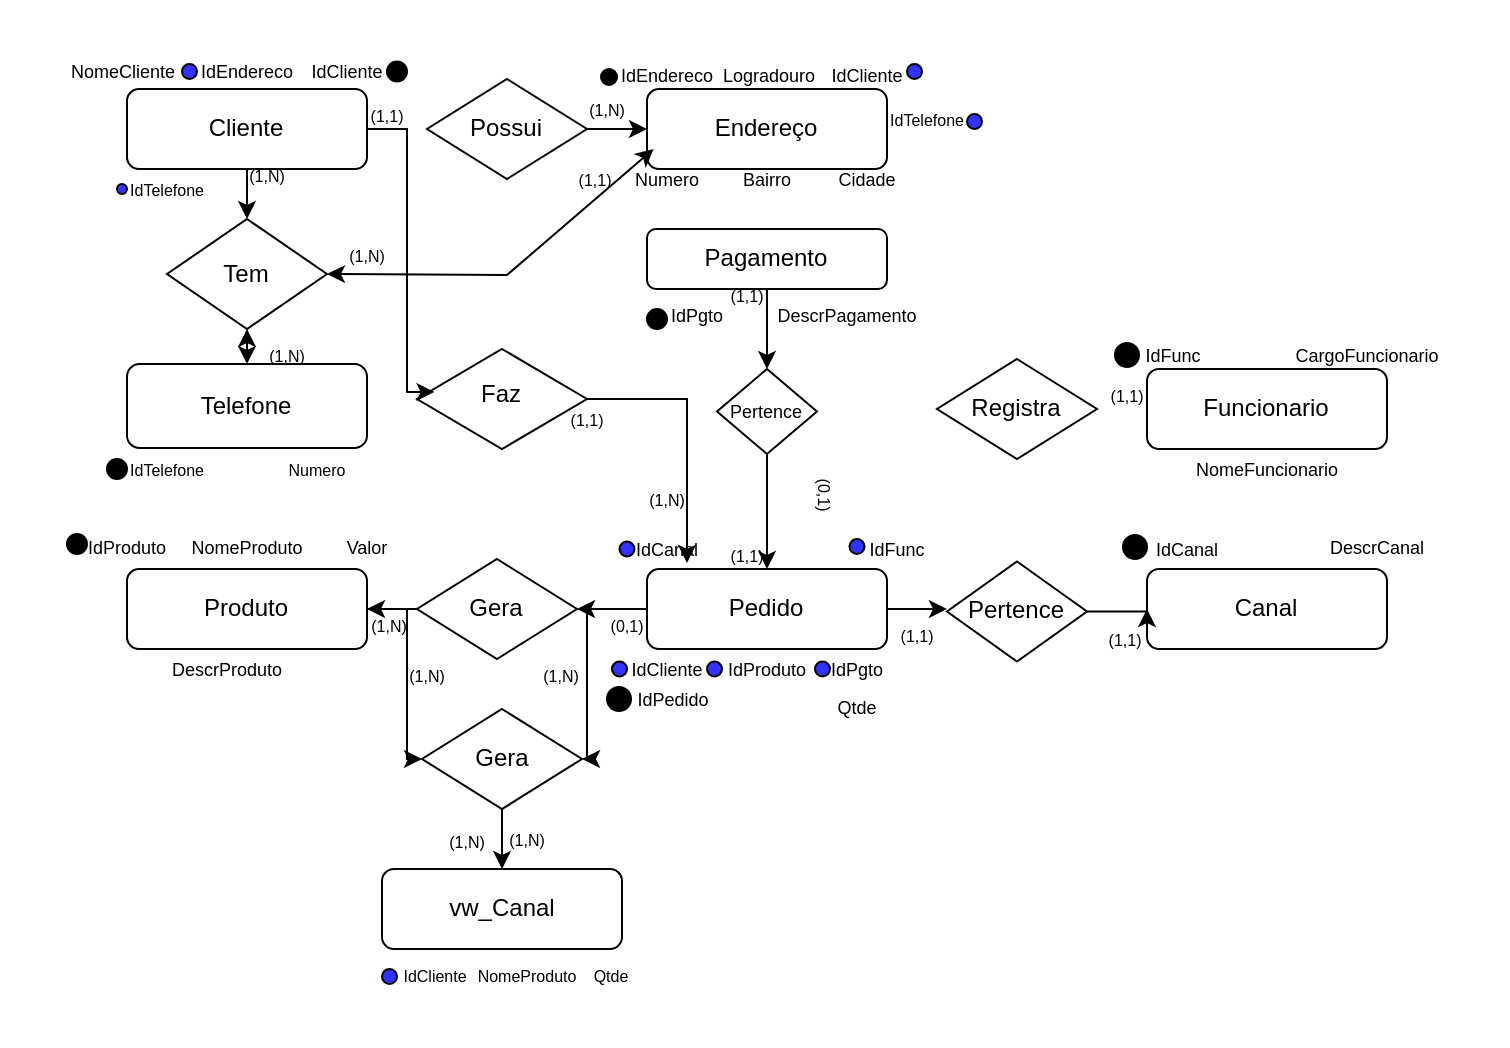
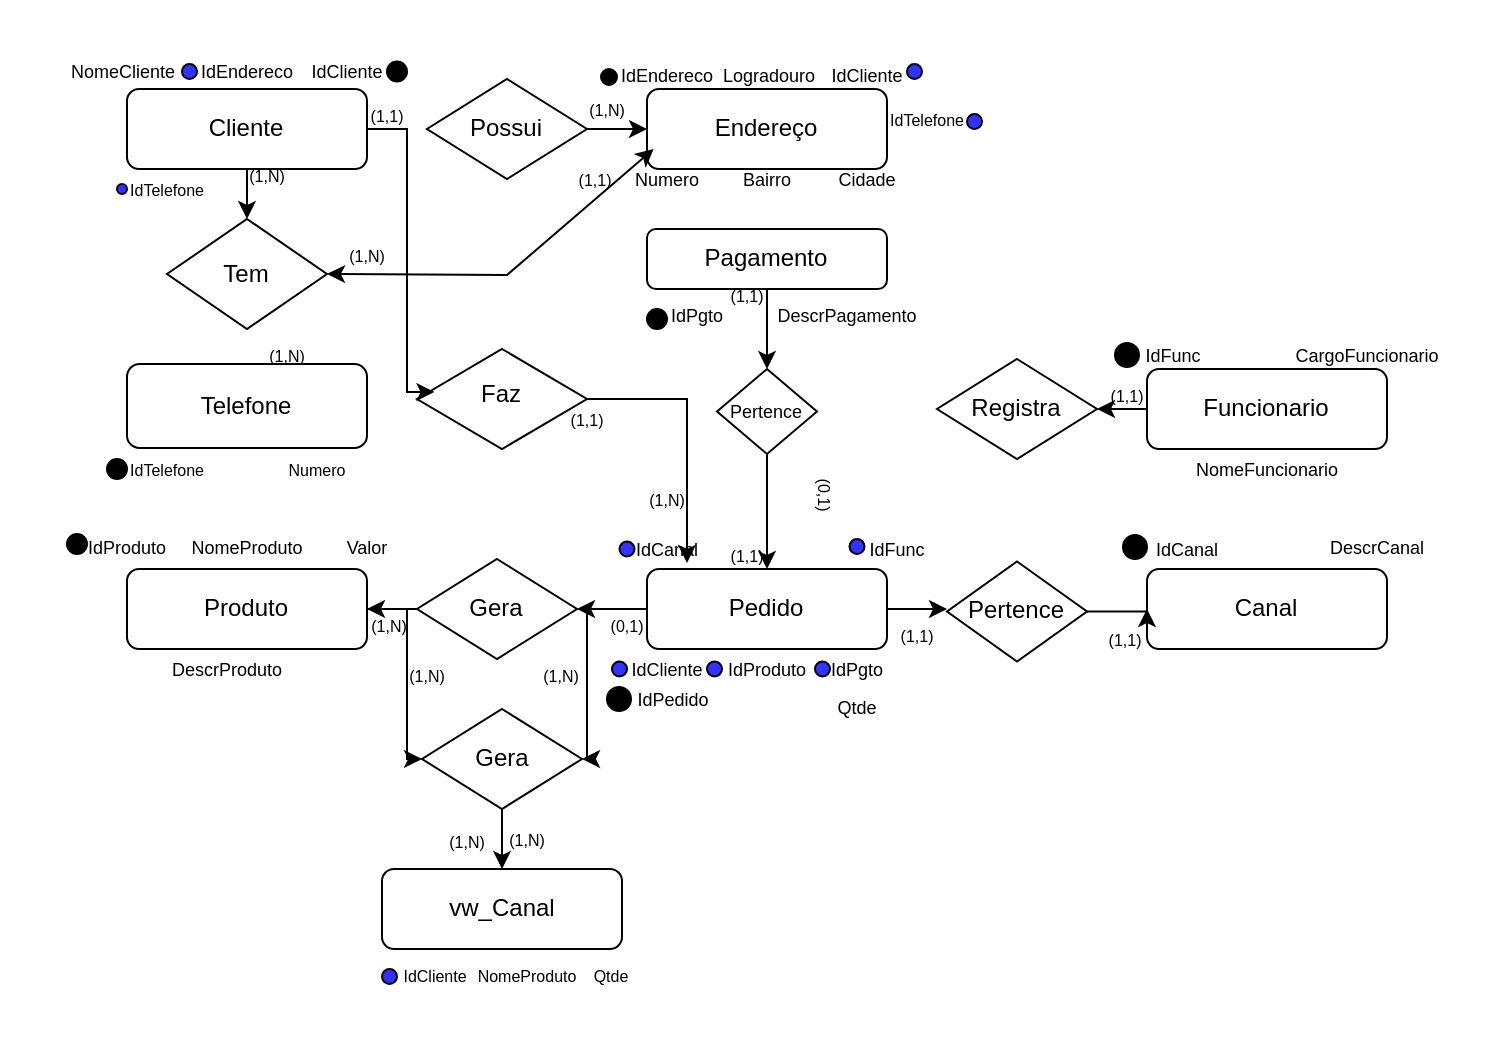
(247, 347) -> none
none -> (1115, 409)
